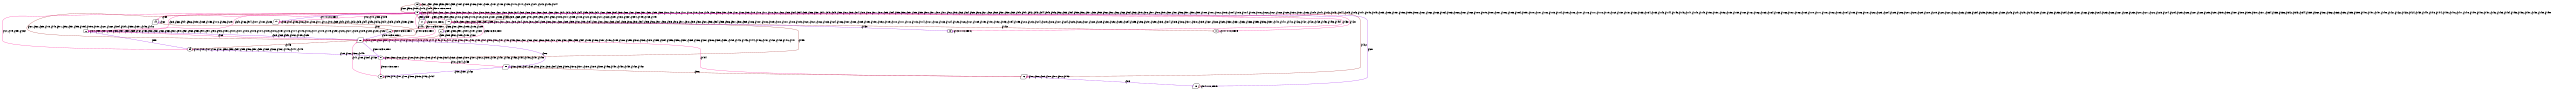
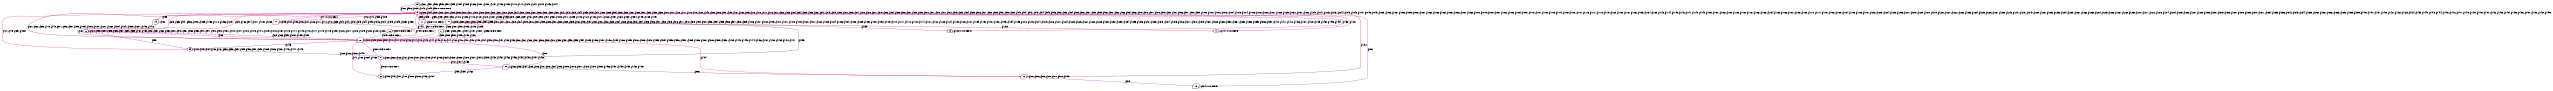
(272, 26) -> (139, 37)
